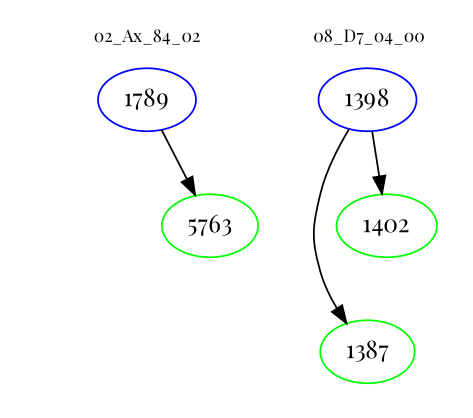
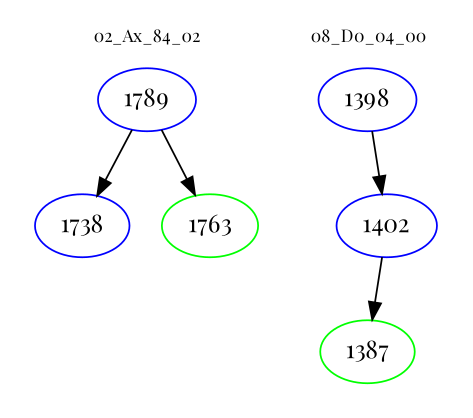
(369, 38) -> (369, 38)
(315, 218) -> (379, 280)
none -> (82, 226)
(210, 226) -> (210, 226)
(387, 226) -> (387, 226)
